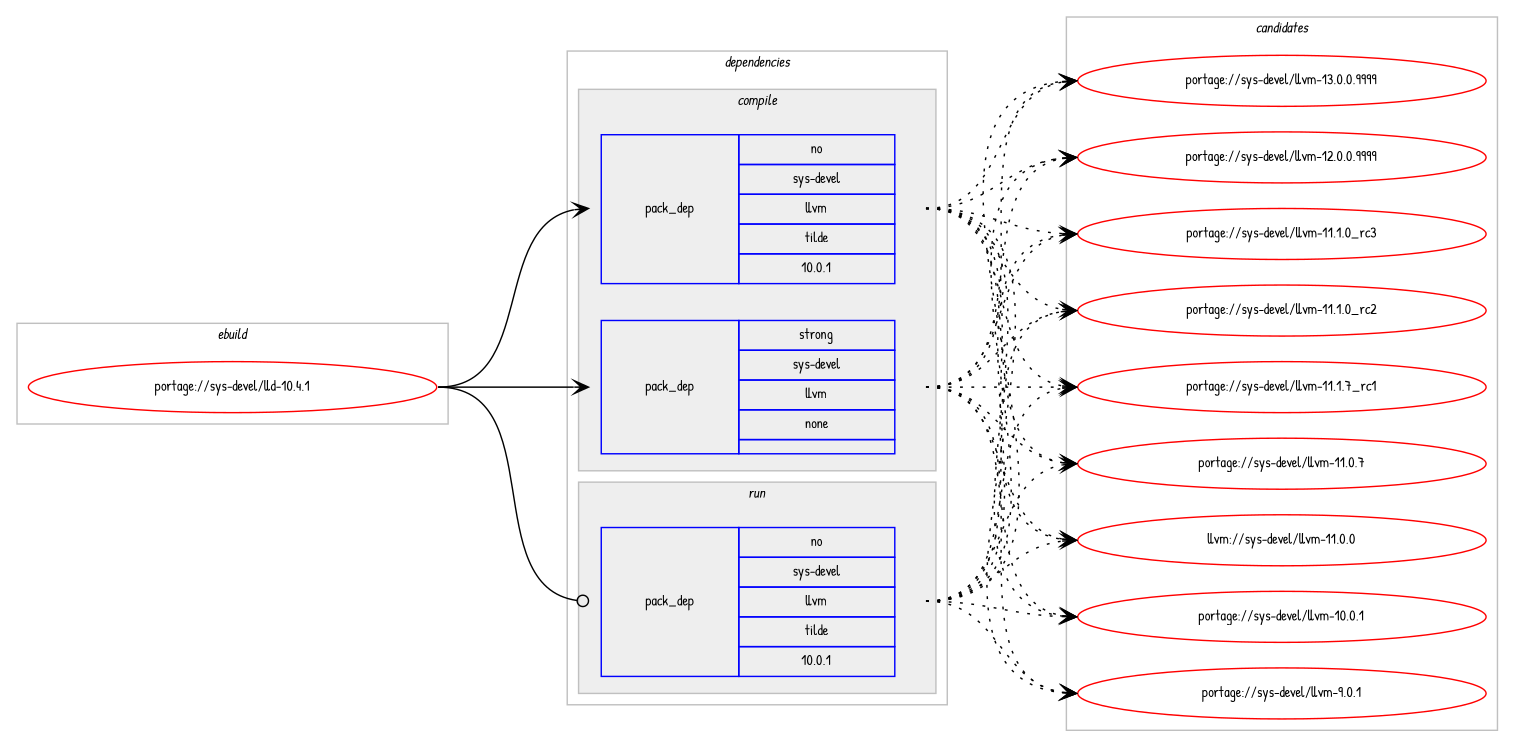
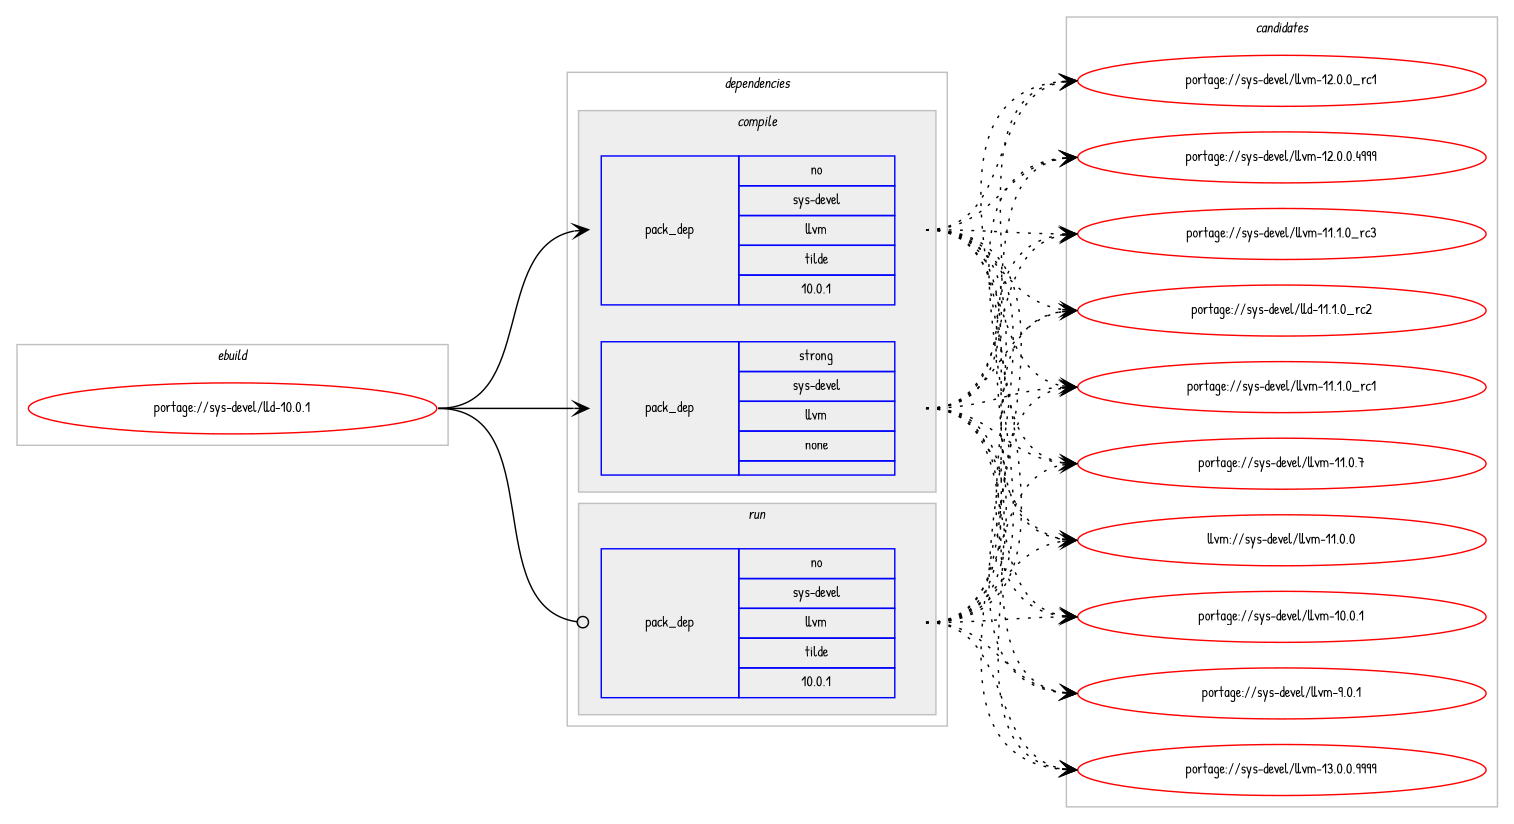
none -> (1282, 81)
(1282, 157) -> (1282, 157)
(1282, 311) -> (1282, 311)
(233, 387) -> (233, 408)
(1282, 387) -> (1282, 387)
